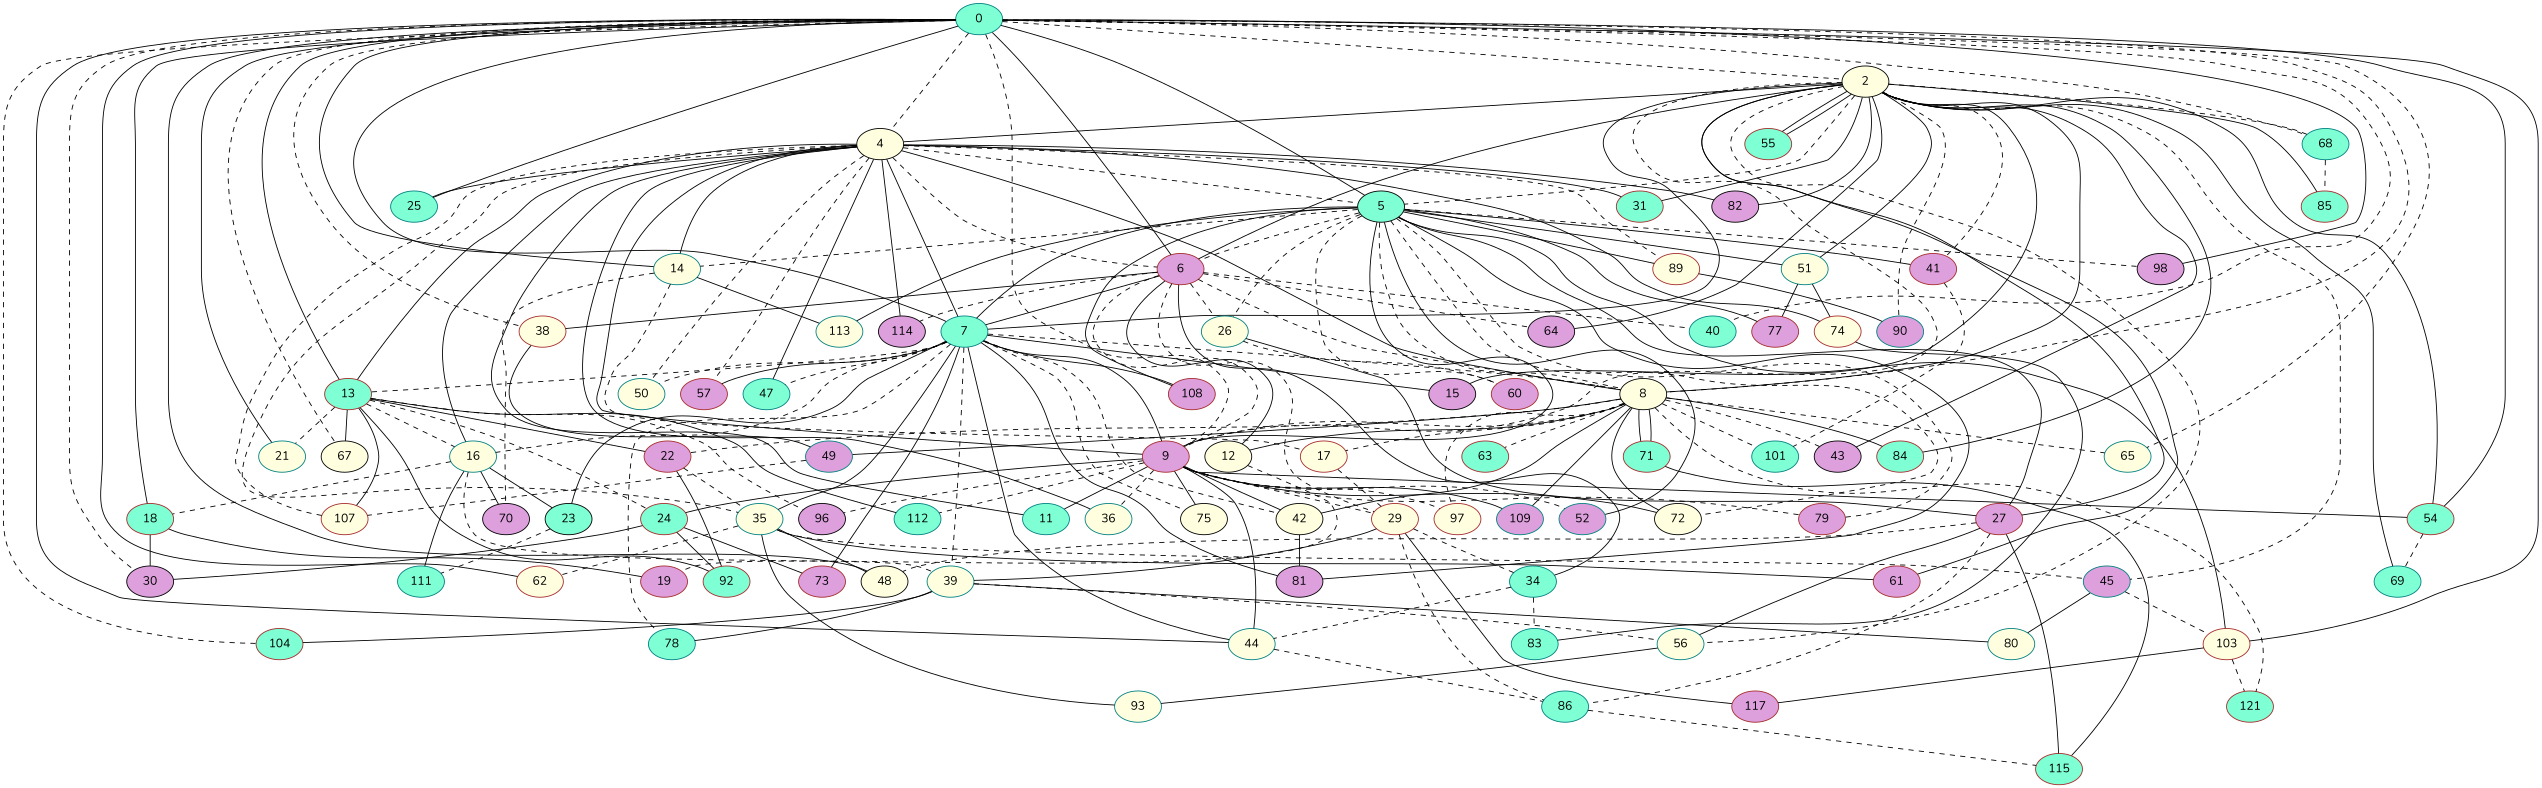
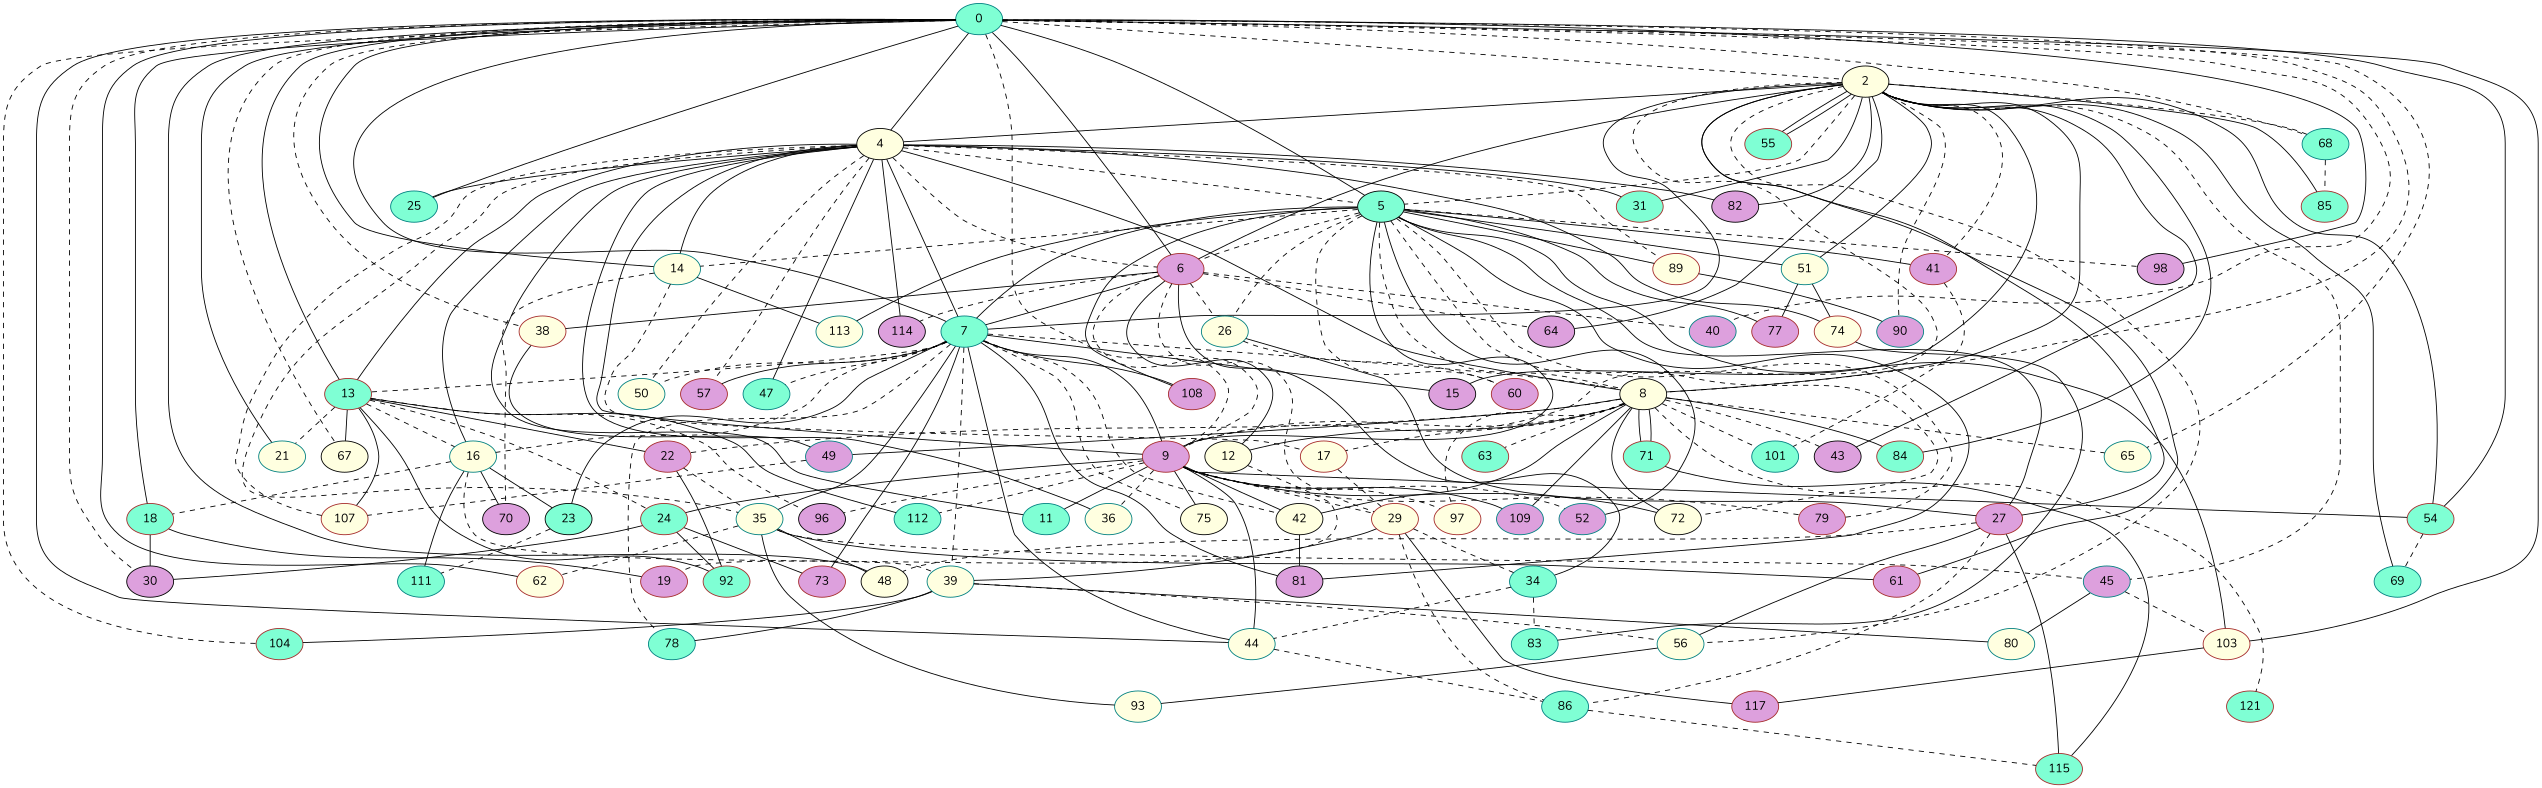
(930, 82) -> (930, 82)
(1713, 332) -> (1713, 332)
(1393, 353) -> none
(2238, 675) -> none
